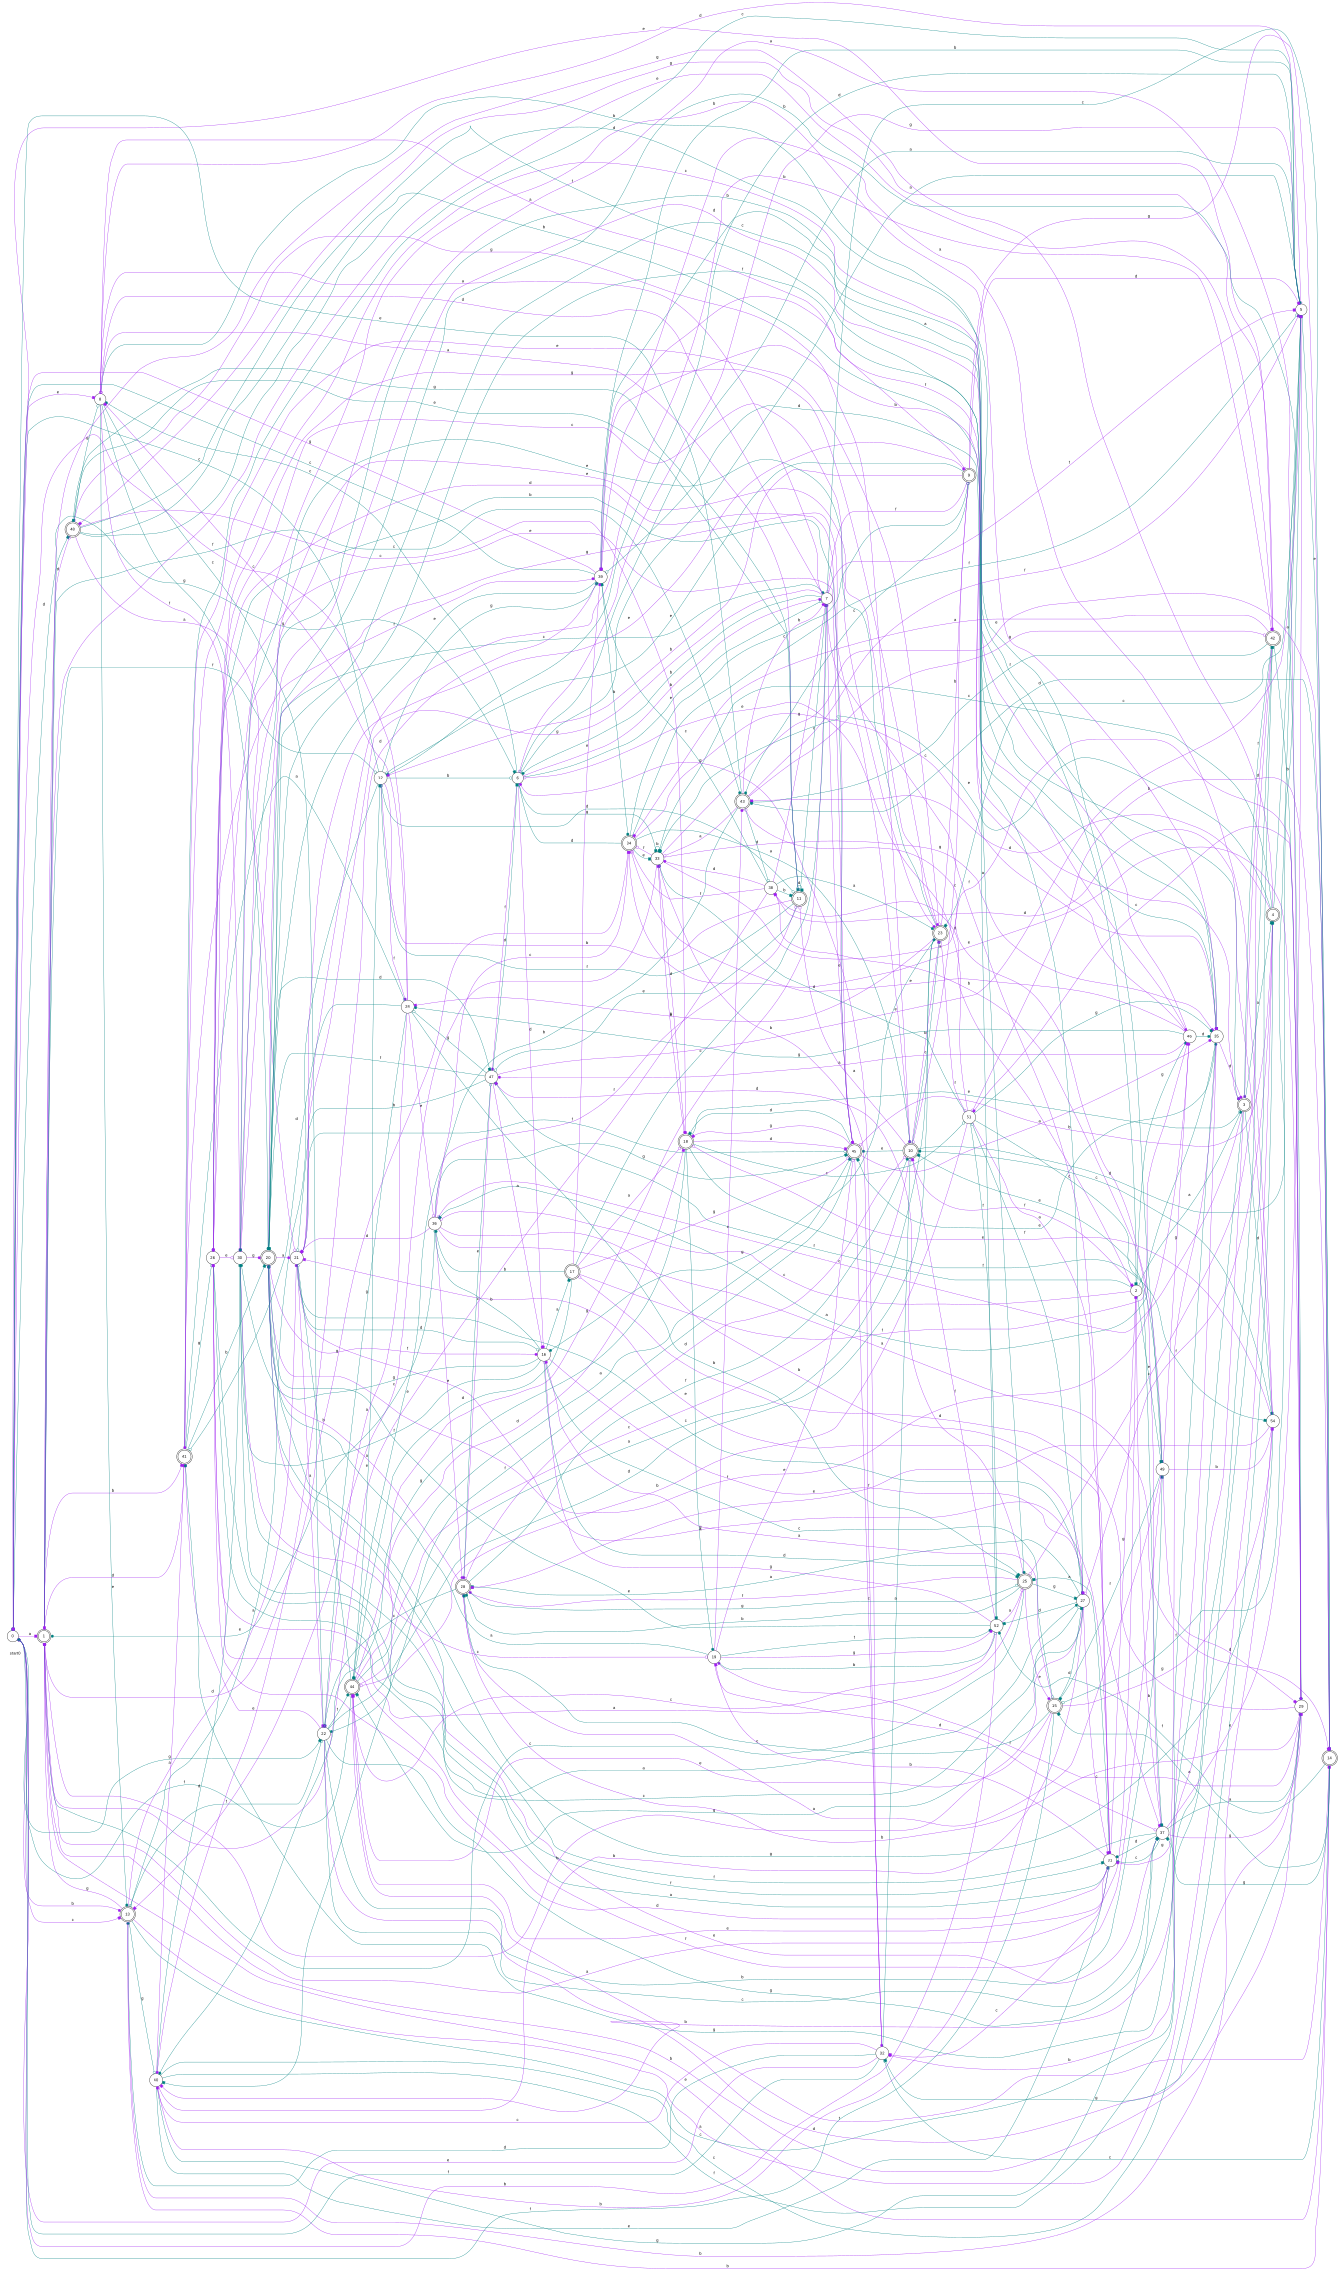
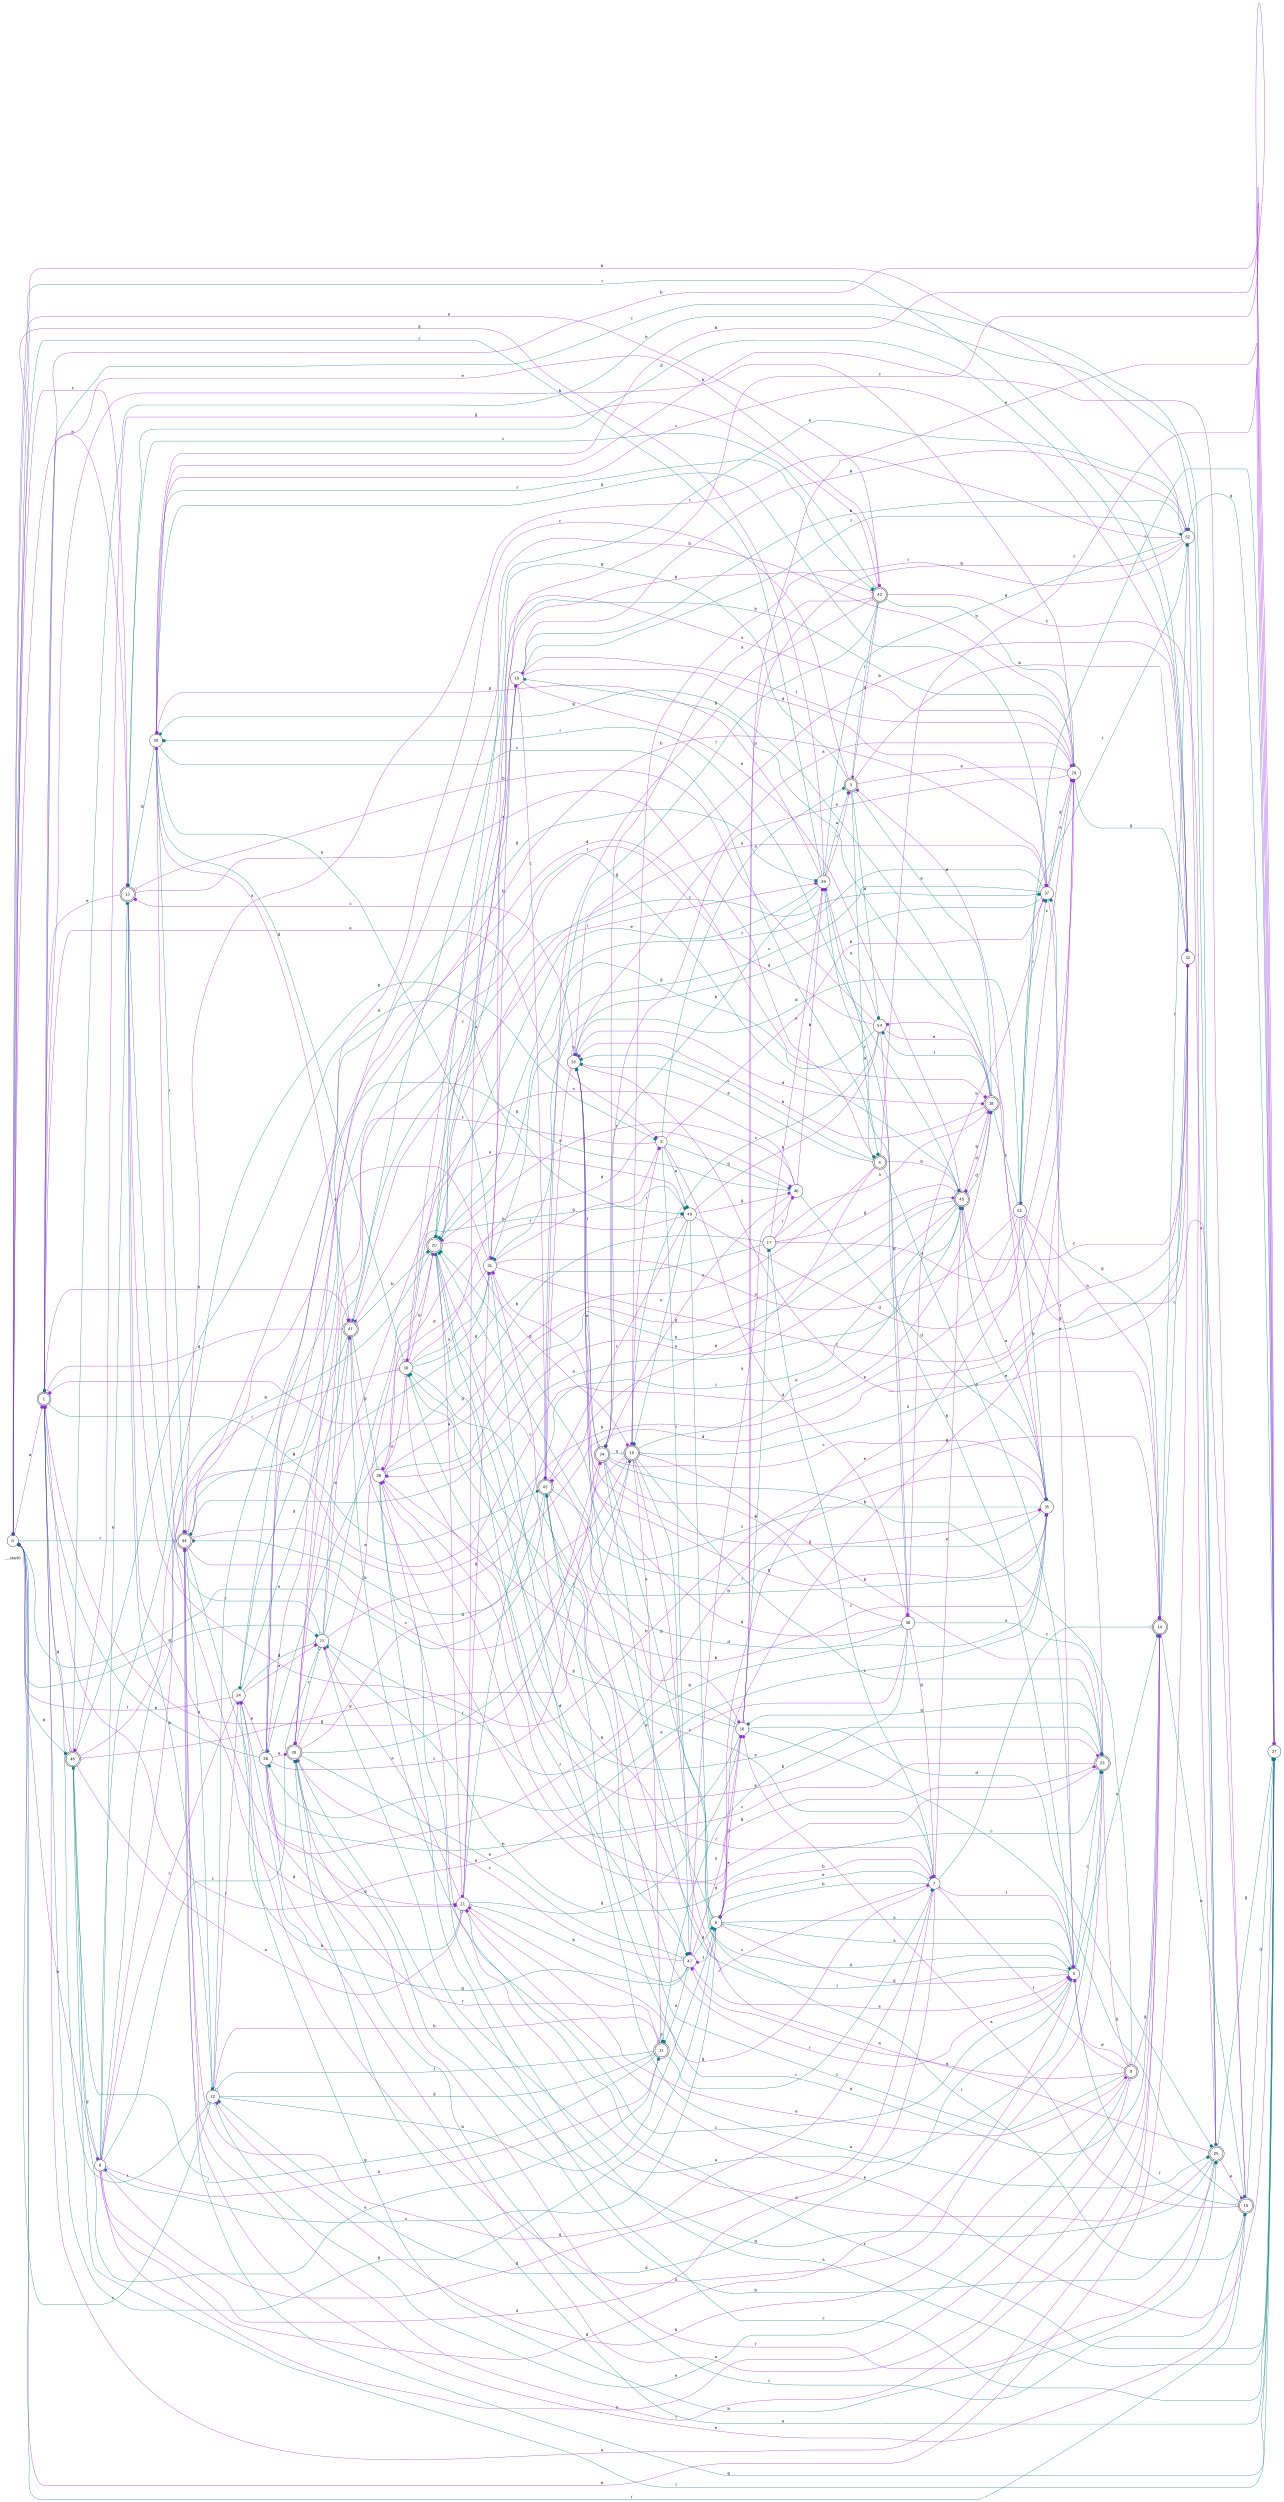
(333, 669) -> (155, 1925)
none -> (961, 769)
(572, 1272) -> (769, 1243)
(338, 1713) -> (170, 1139)
(88, 1888) -> (88, 901)
